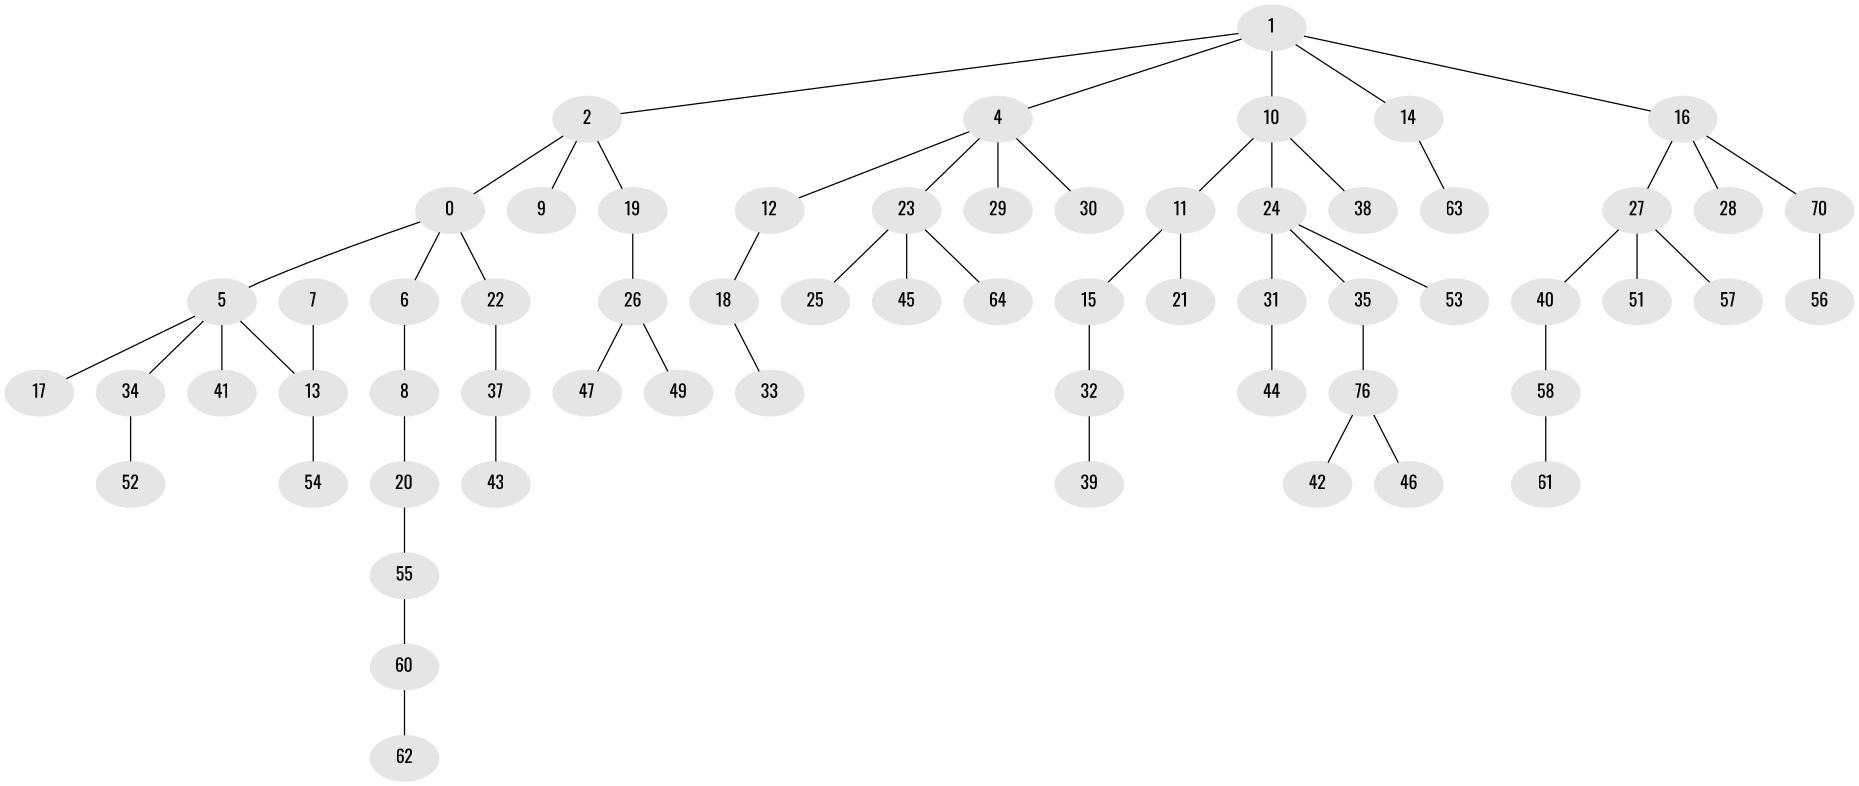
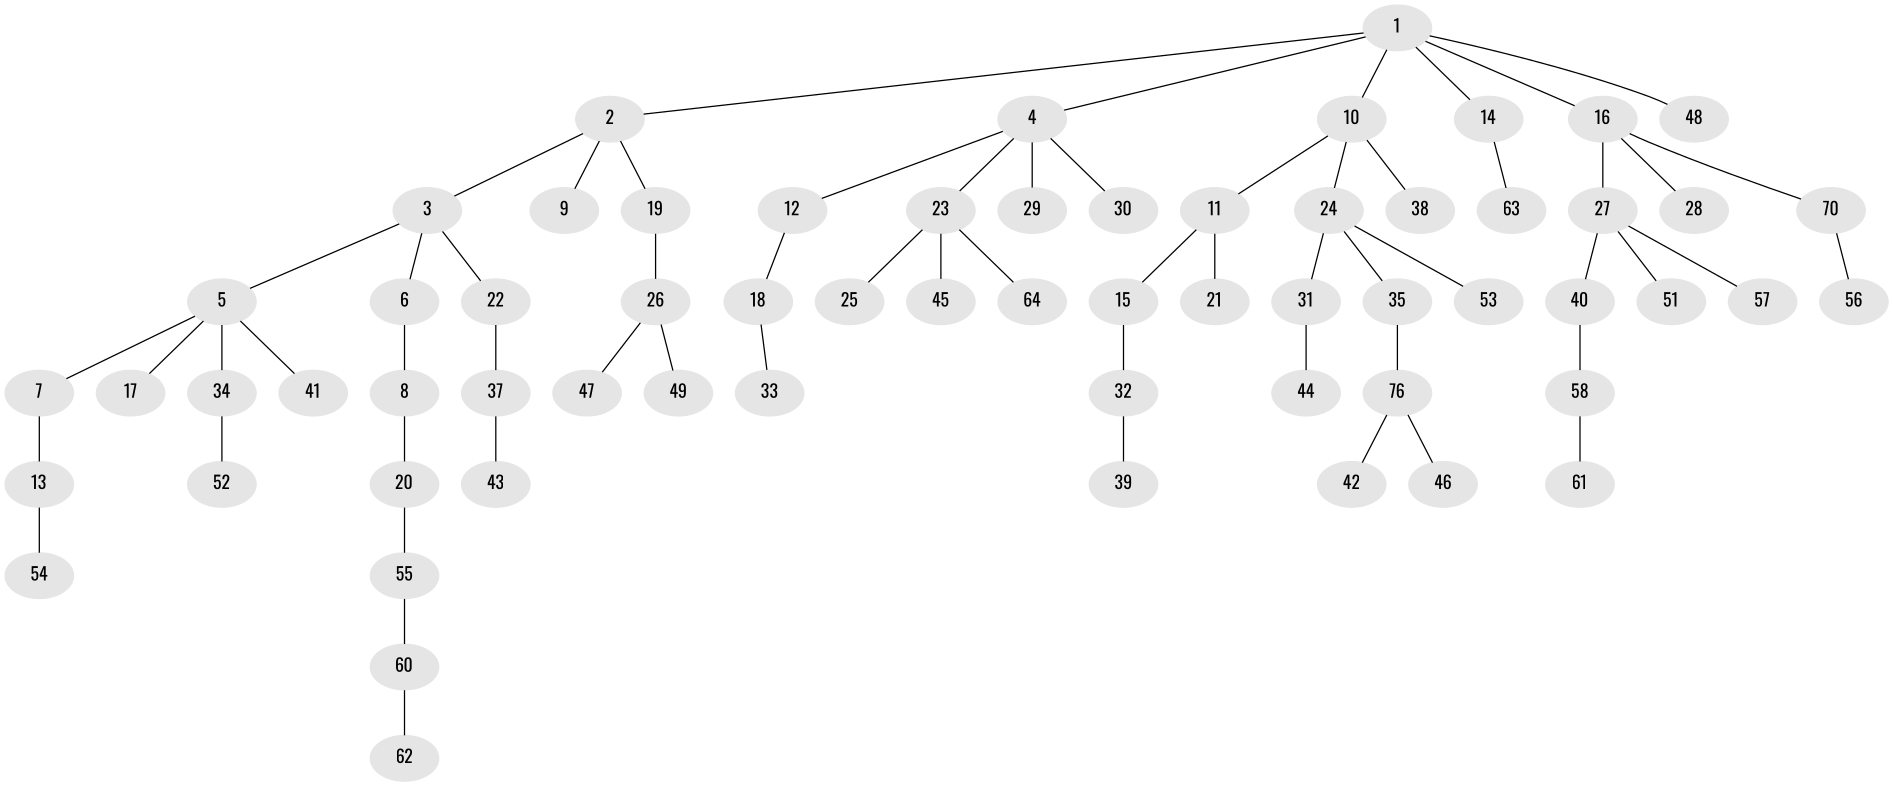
none -> (1694, 119)
(450, 210) -> (427, 210)
(267, 347) -> (131, 347)
